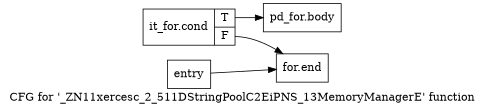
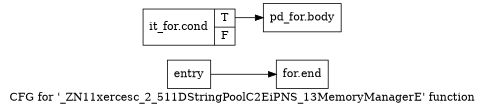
(256, 40) -> none
